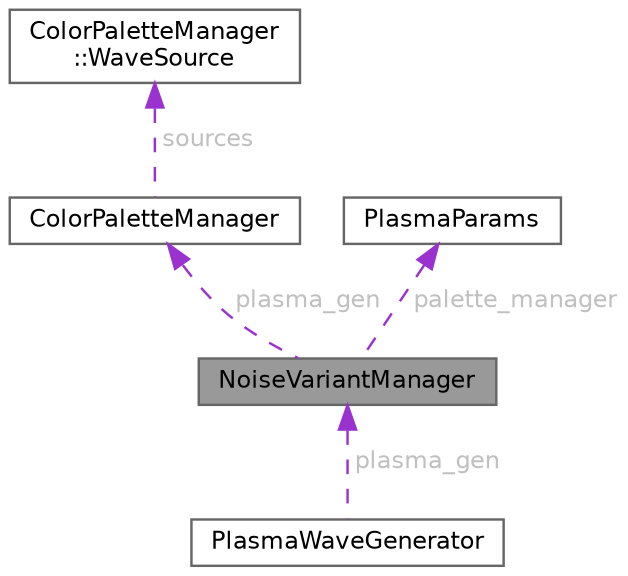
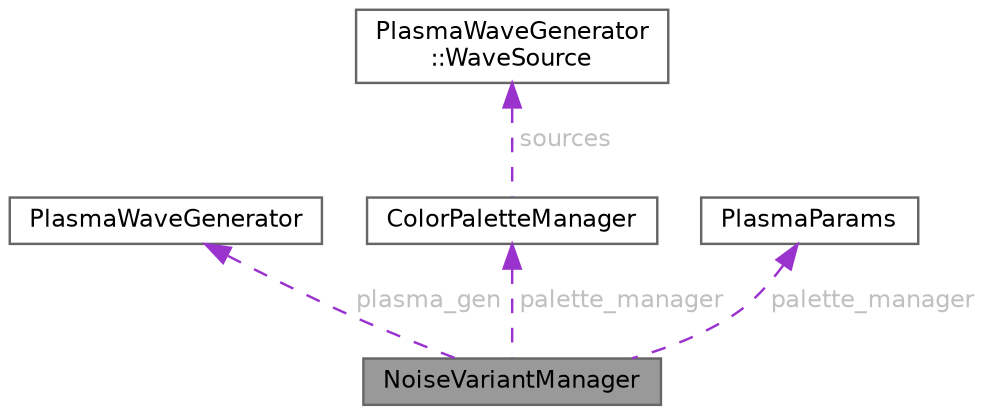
(155, 46) -> (512, 46)
(305, 301) -> (618, 301)
(348, 474) -> (340, 311)
